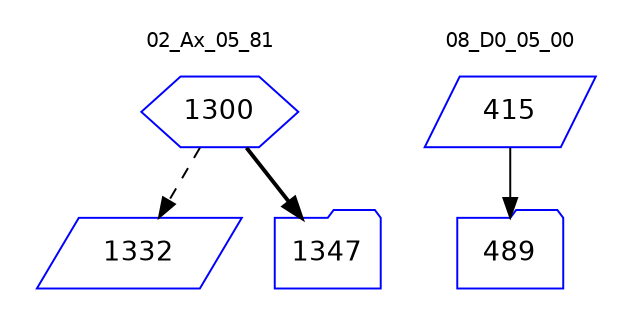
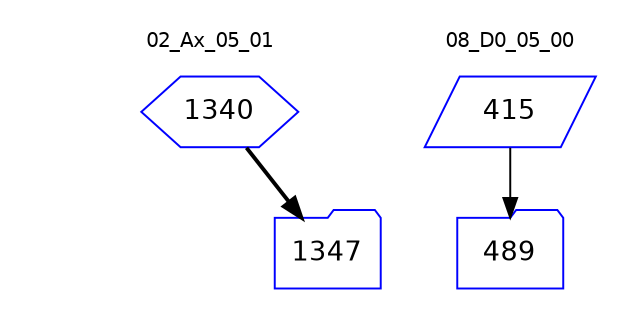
(210, 42) -> (210, 42)
(220, 112) -> (220, 112)
(139, 253) -> none
